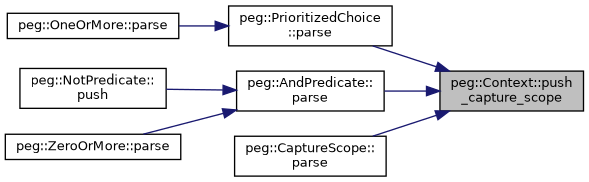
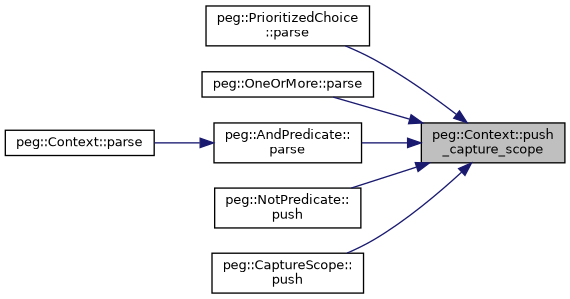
(197, 26) -> (371, 108)
(195, 90) -> (384, 178)
(93, 147) -> (80, 143)
(310, 156) -> (288, 273)
